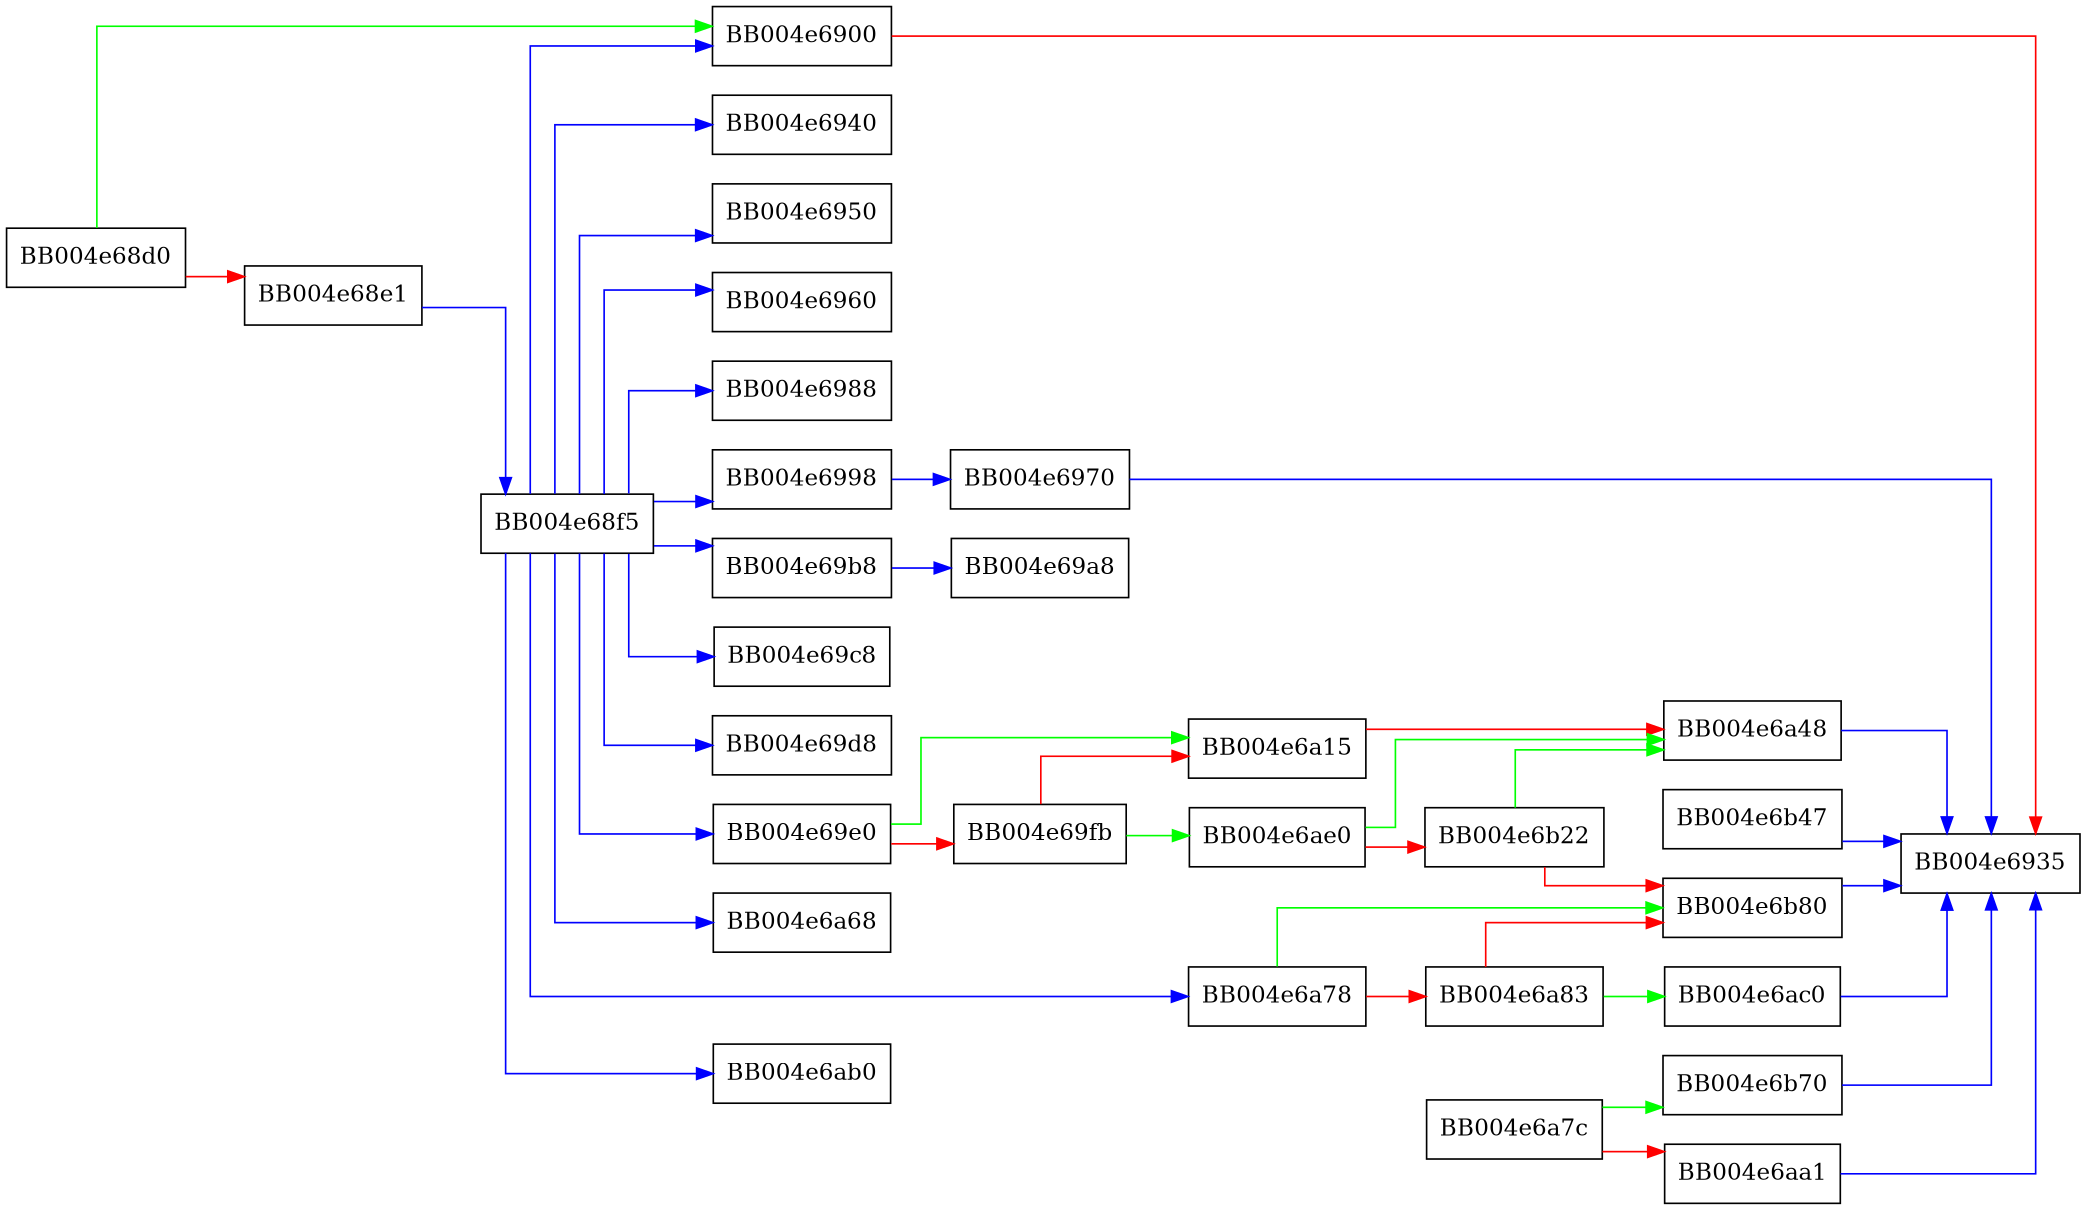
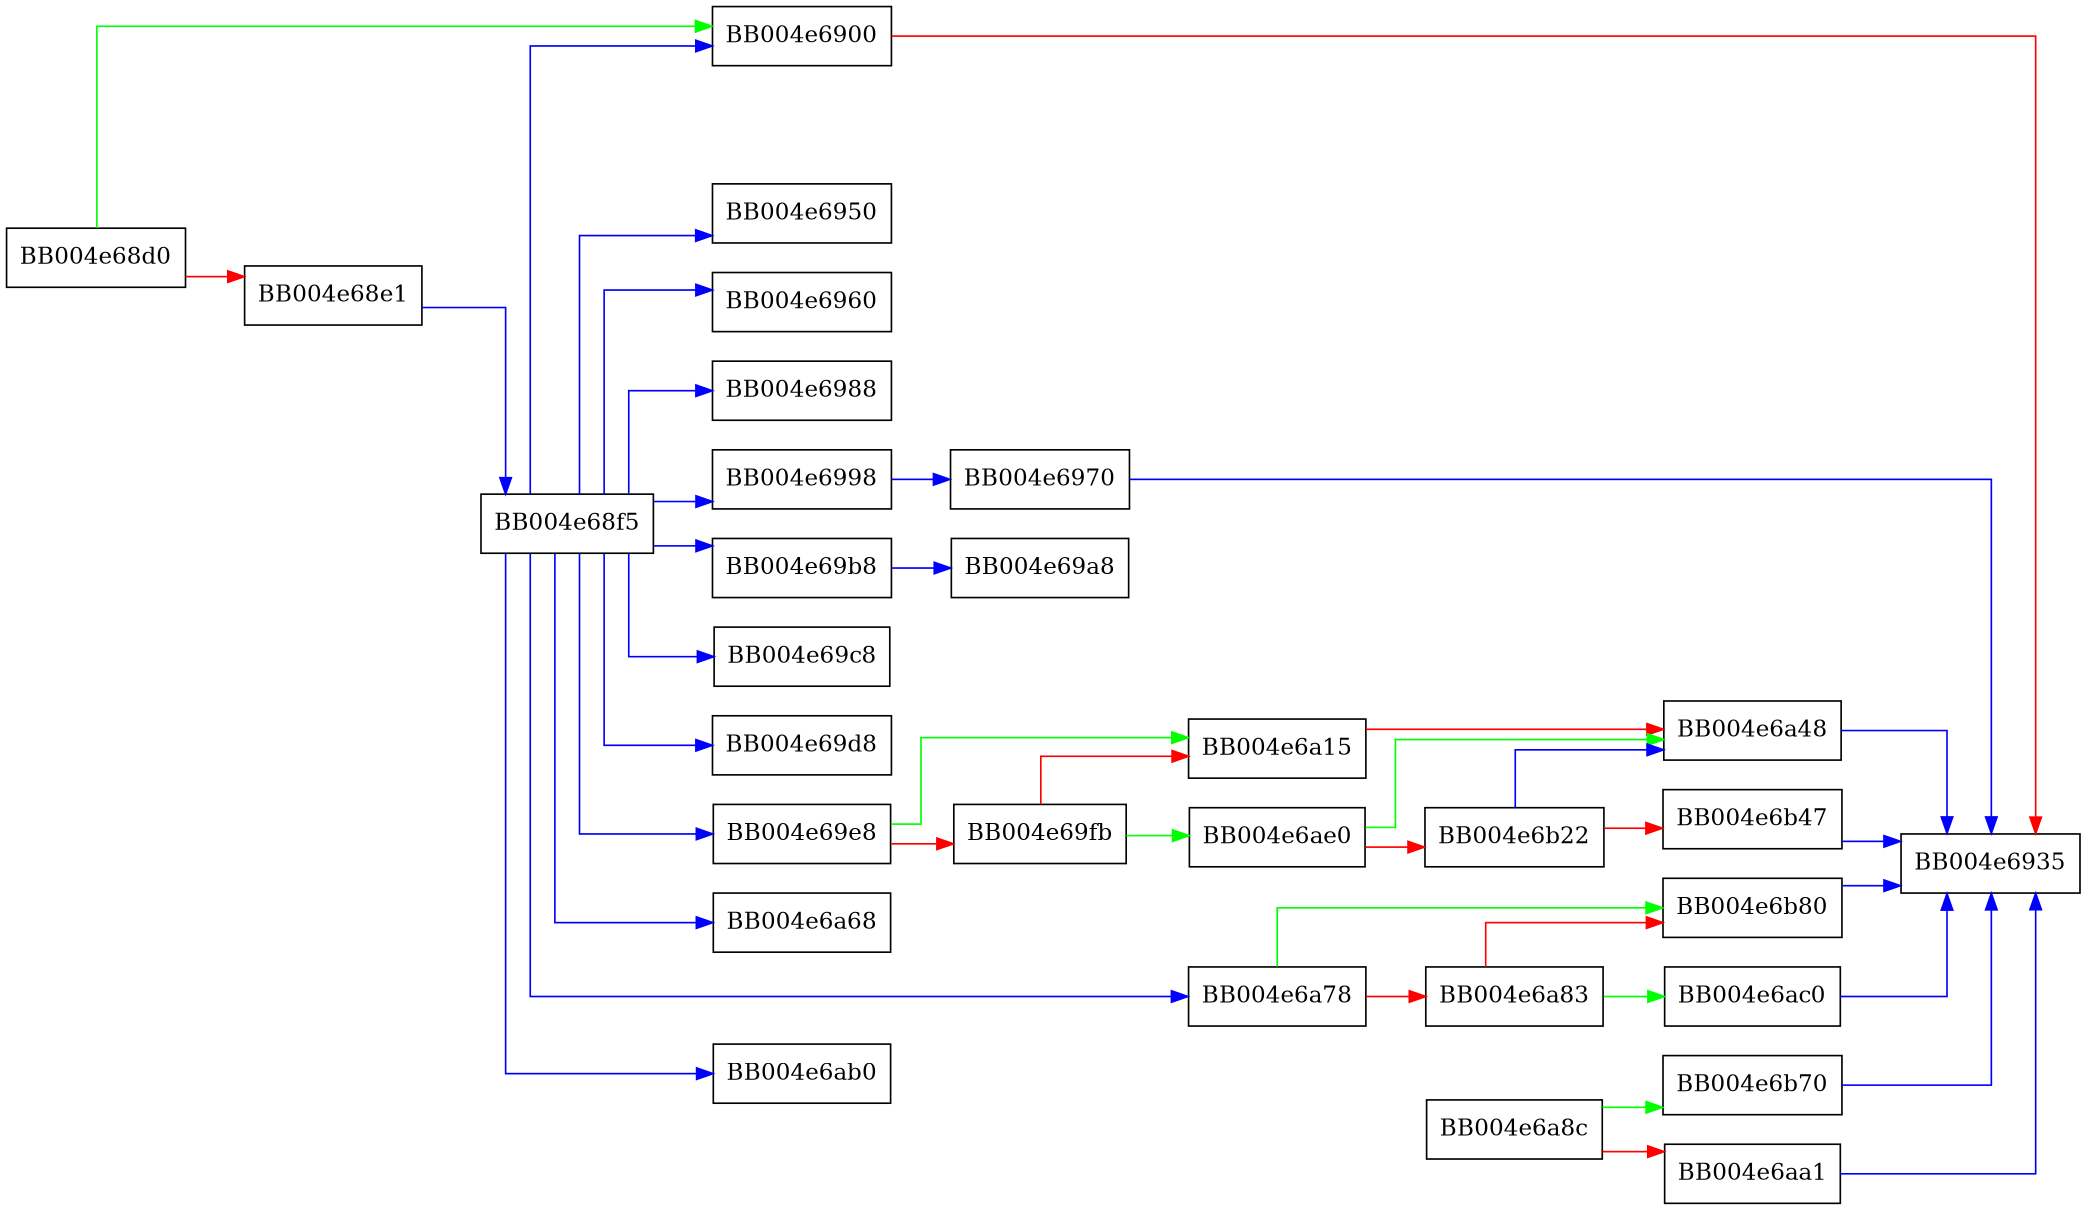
(802, 125) -> none
(1552, 750) -> (1552, 750)
(802, 834) -> (802, 834)
(1586, 886) -> (1625, 828)
(1514, 1129) -> (1514, 1129)
